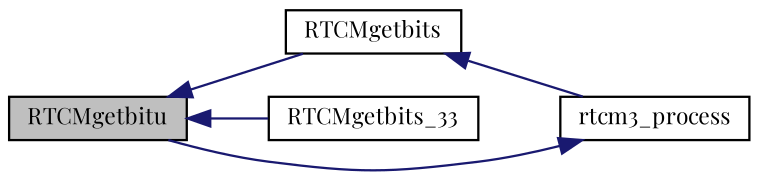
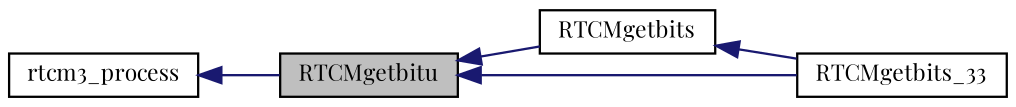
(525, 79) -> (768, 54)
